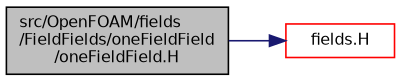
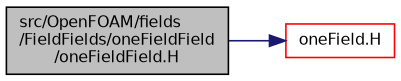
(340, 41) -> (340, 41)
